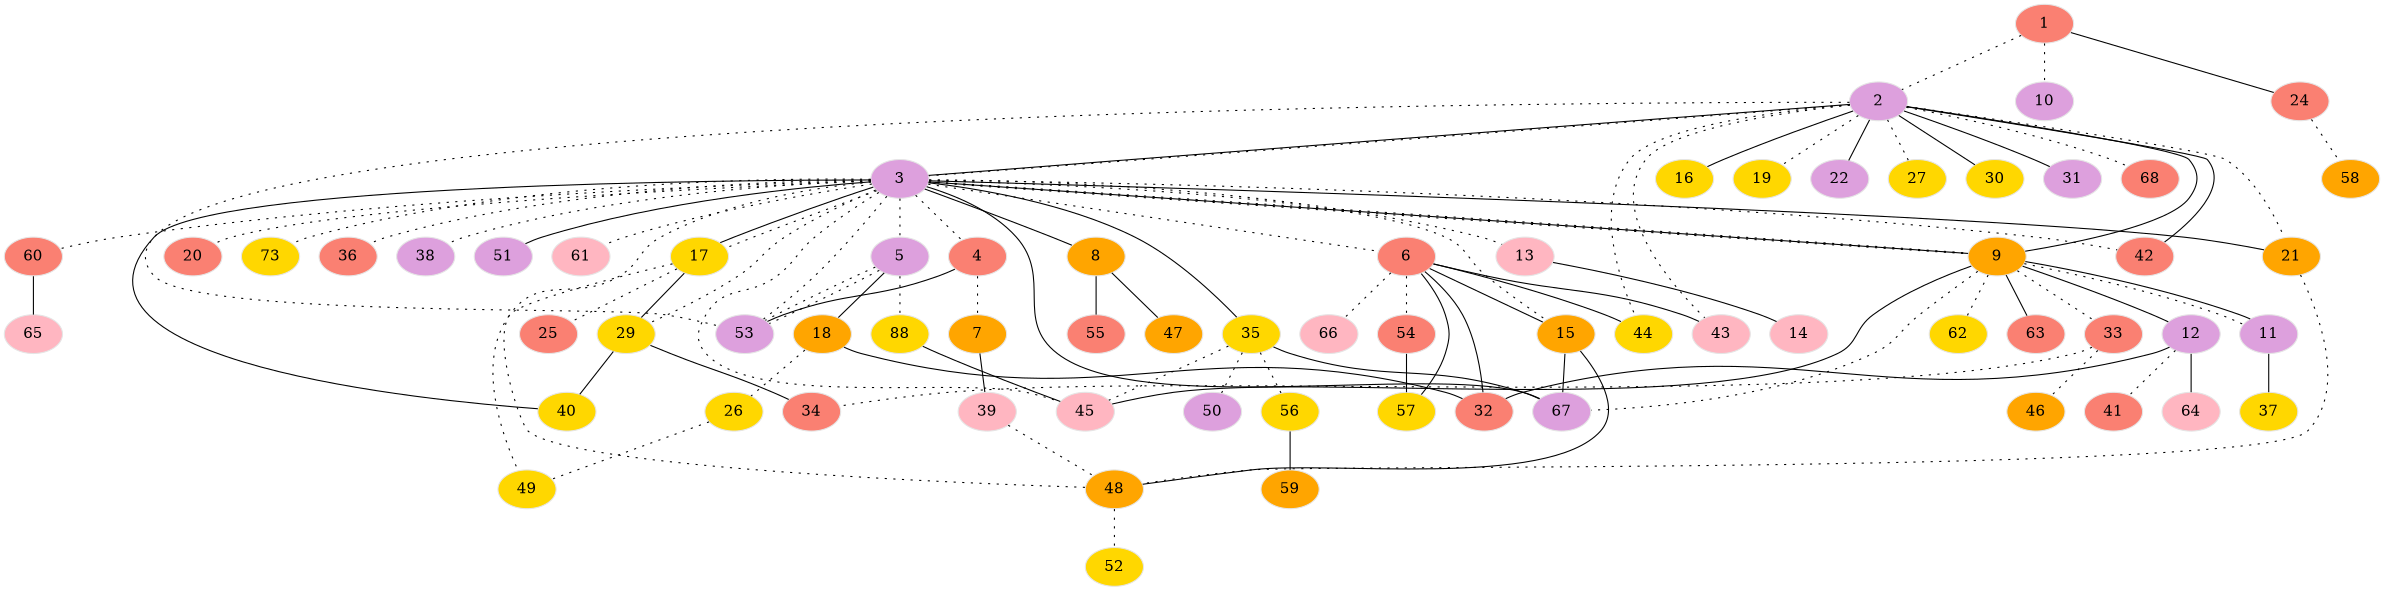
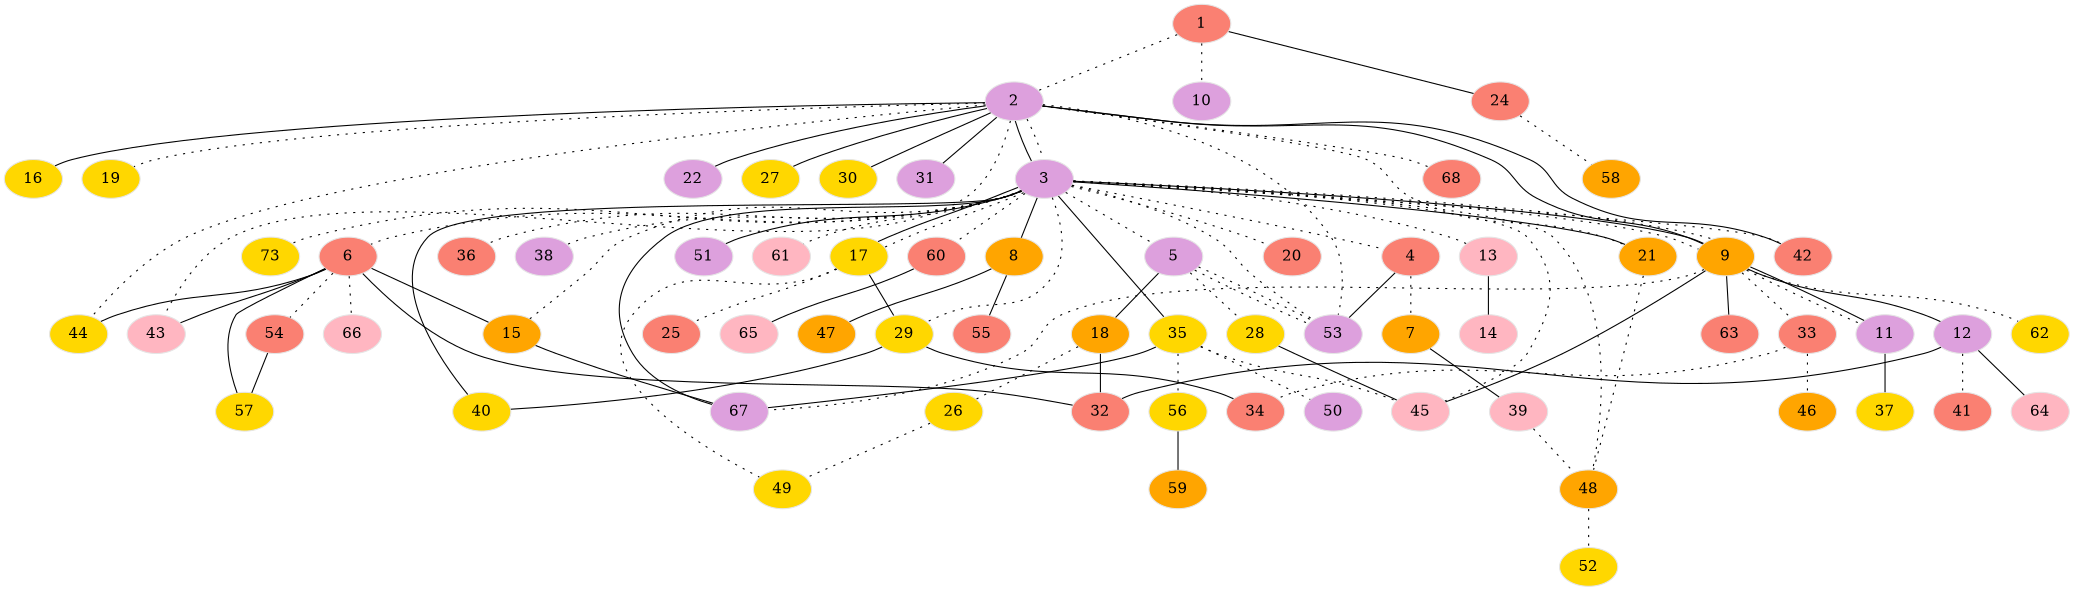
(1898, 140) -> (889, 134)
(900, 334) -> (1256, 334)
(1544, 458) -> none
